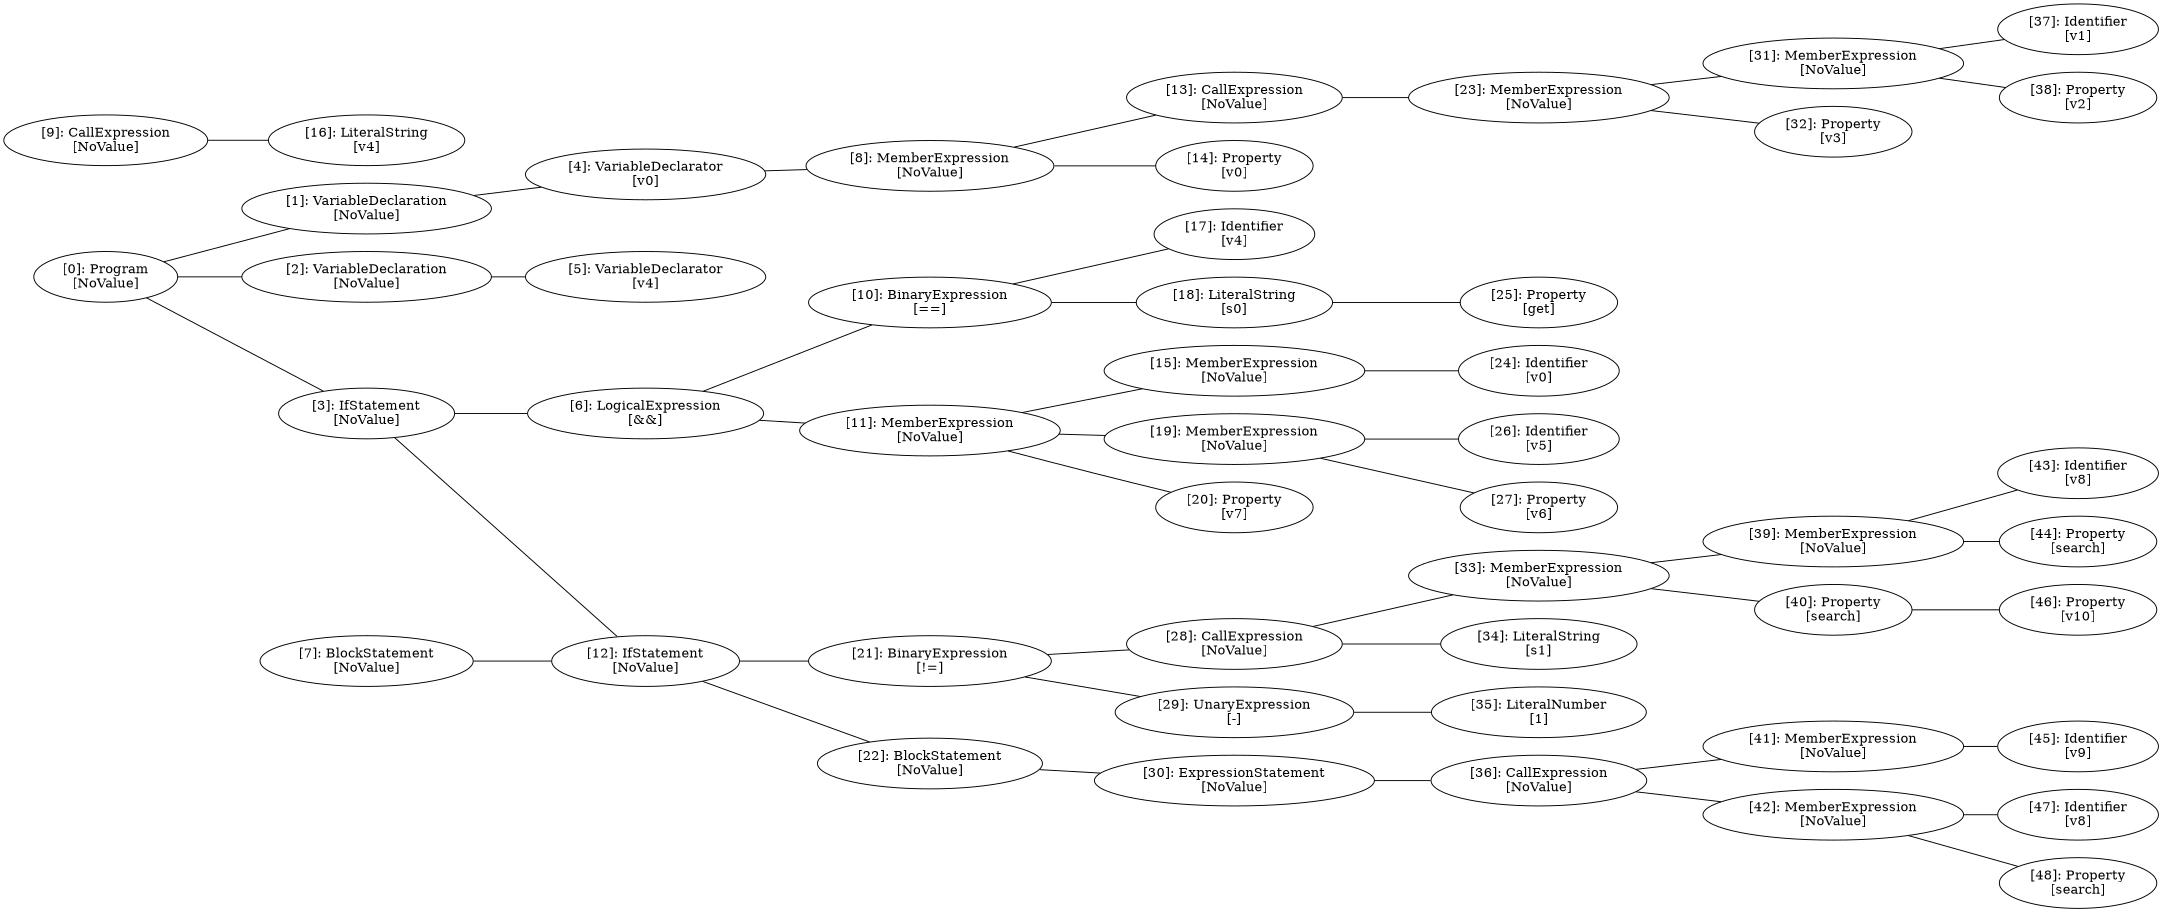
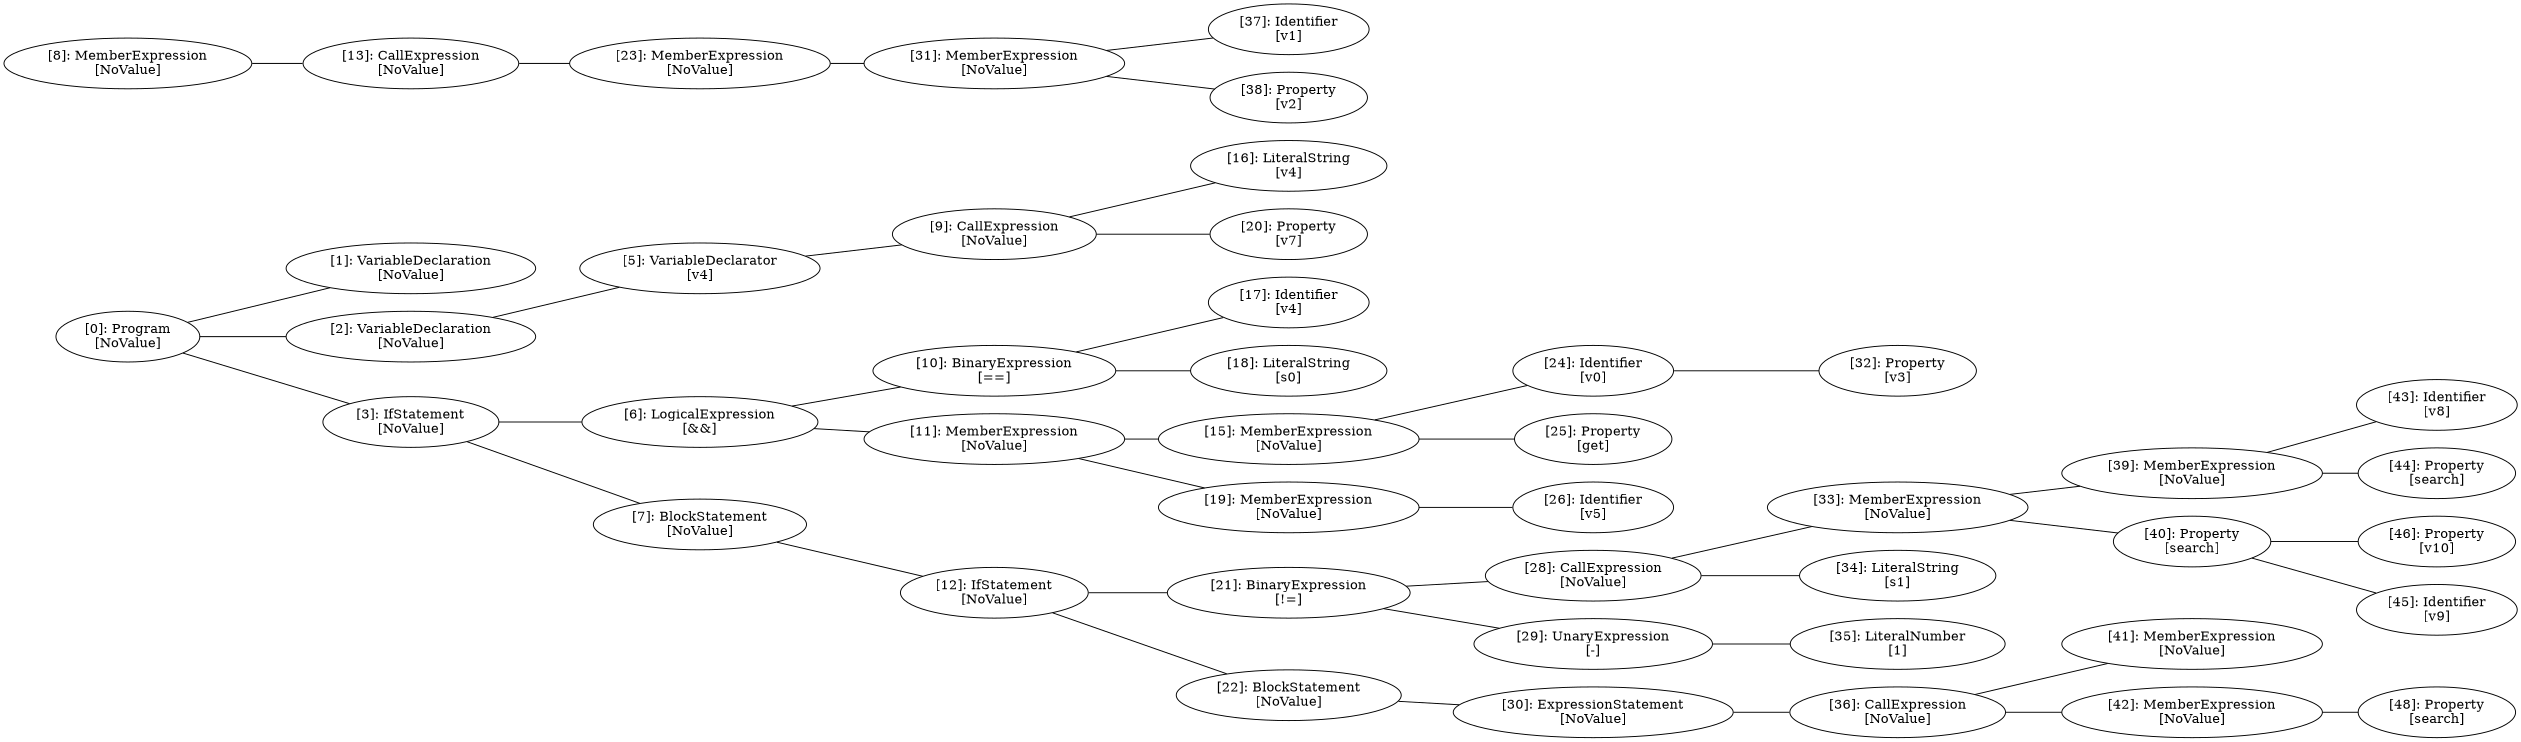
(1705, 117) -> (1747, 371)
(1234, 166) -> none
(646, 174) -> none
none -> (854, 250)
(1396, 302) -> (1467, 439)
(1089, 472) -> (1153, 234)
(1539, 507) -> none
(506, 537) -> (554, 473)
(1981, 746) -> (2314, 576)
(2078, 815) -> none
